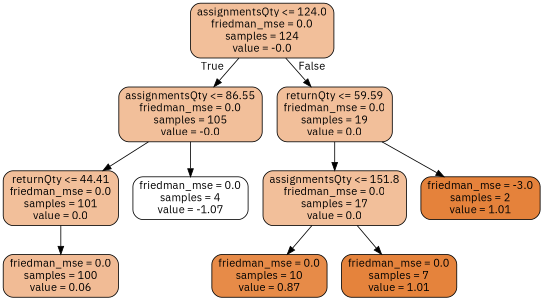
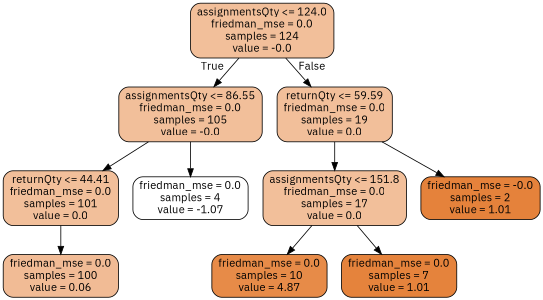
(481, 198) -> (481, 198)
(269, 276) -> (269, 276)
